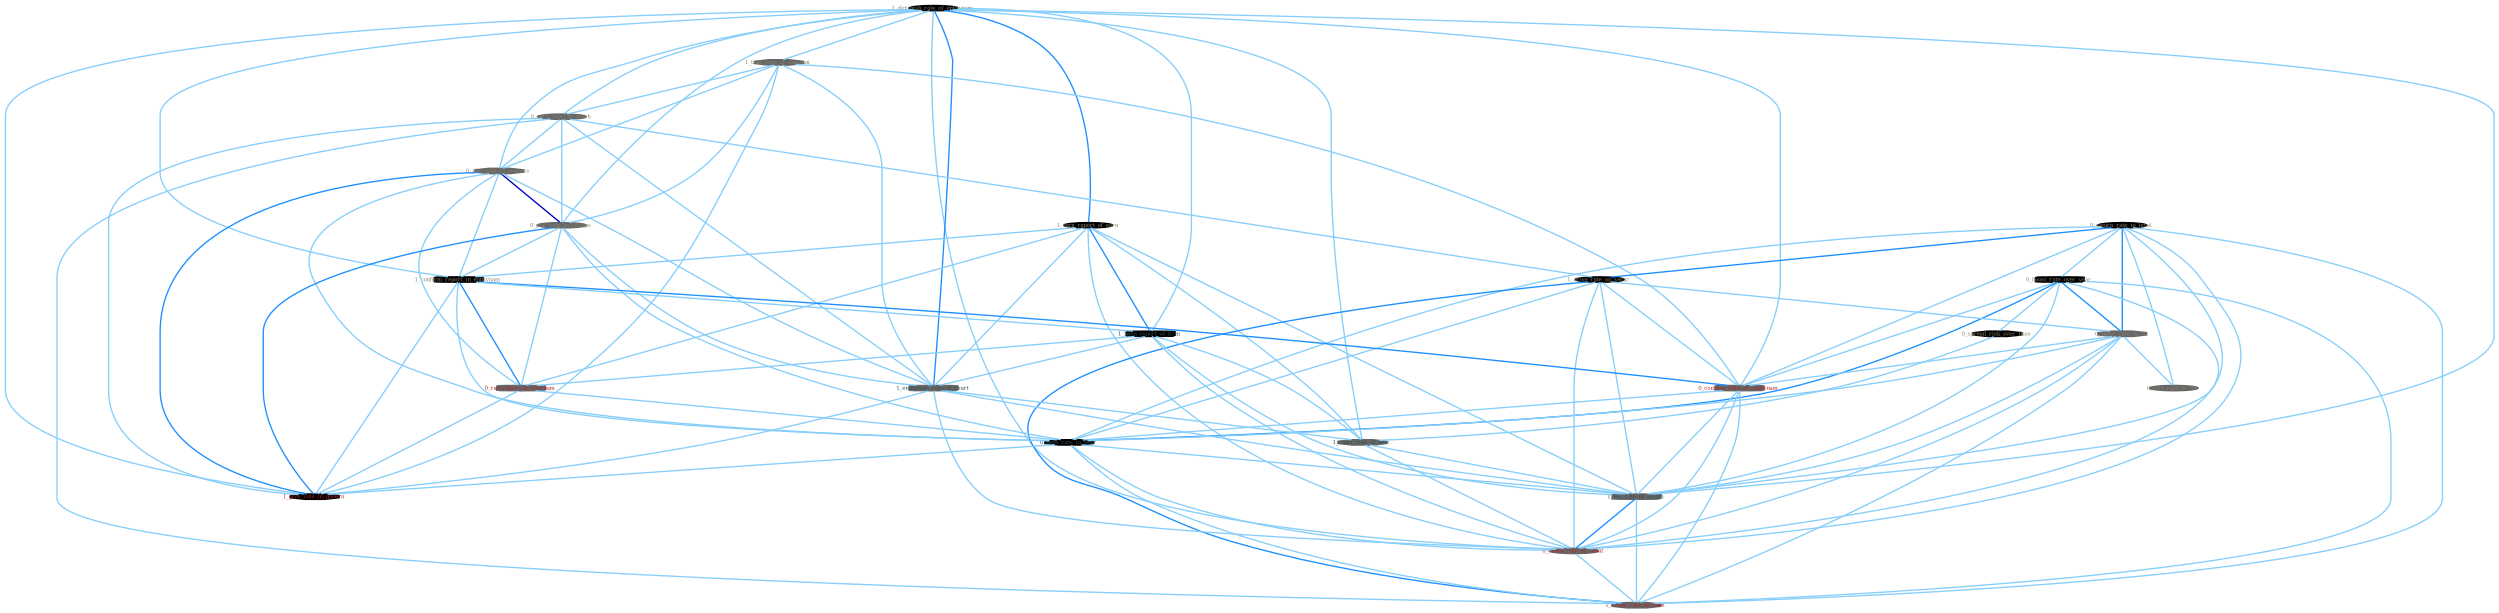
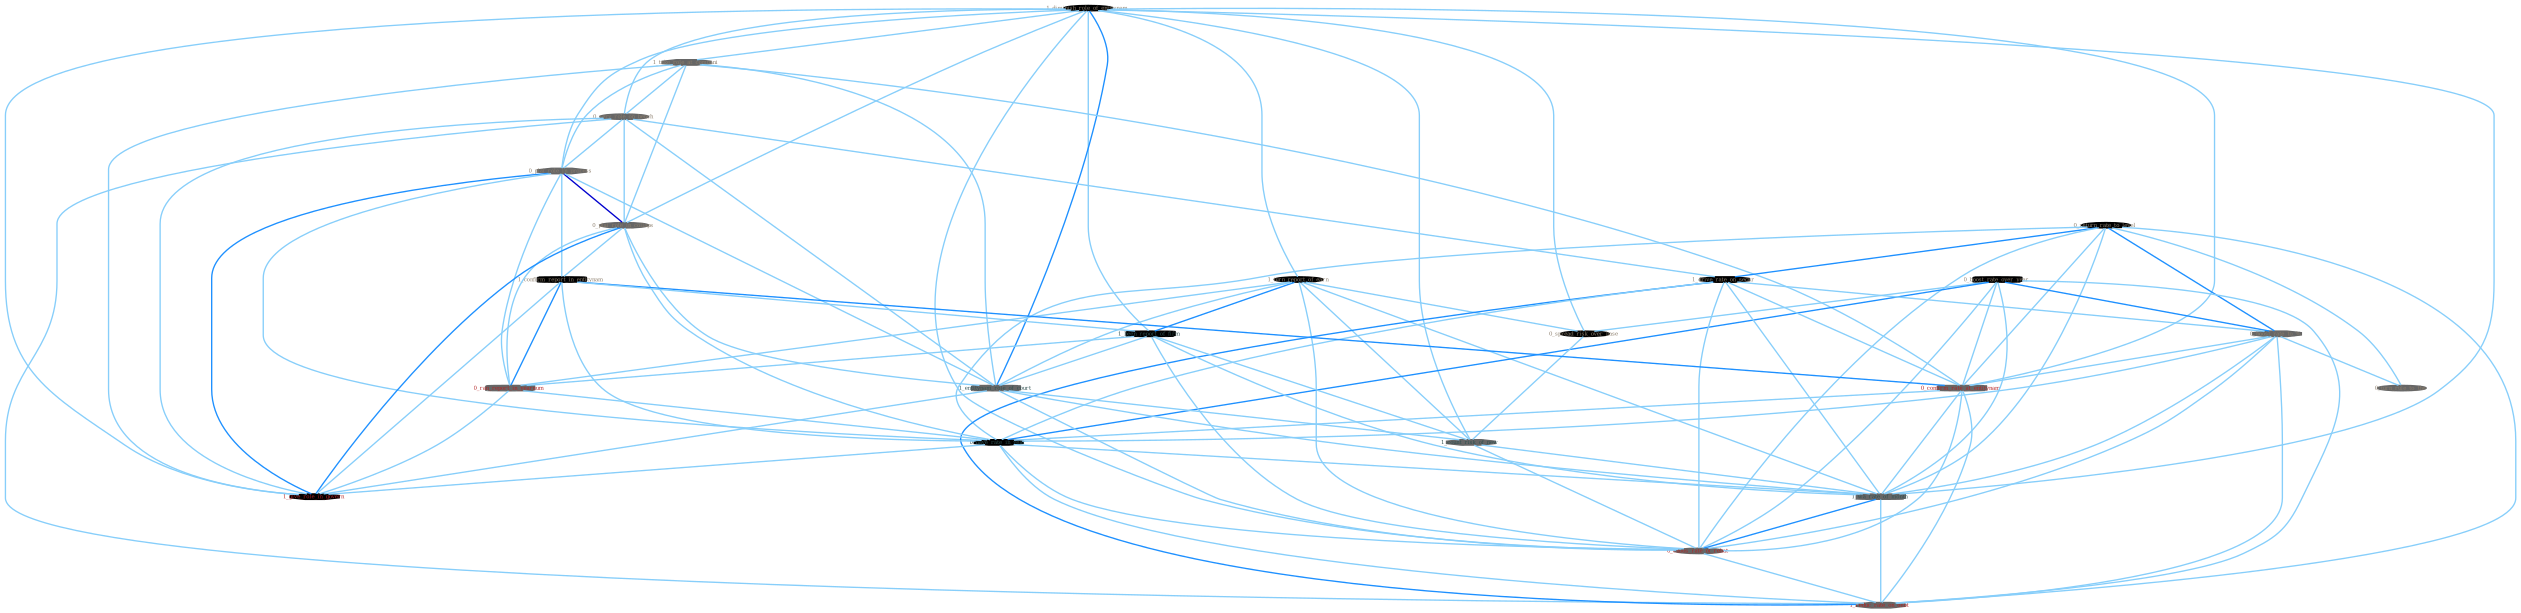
(344, 52) -> (1454, 47)
(1068, 79) -> (1258, 95)
(775, 252) -> (1442, 307)
(2091, 252) -> none
(1600, 280) -> (1725, 280)
(1997, 334) -> (1585, 334)
